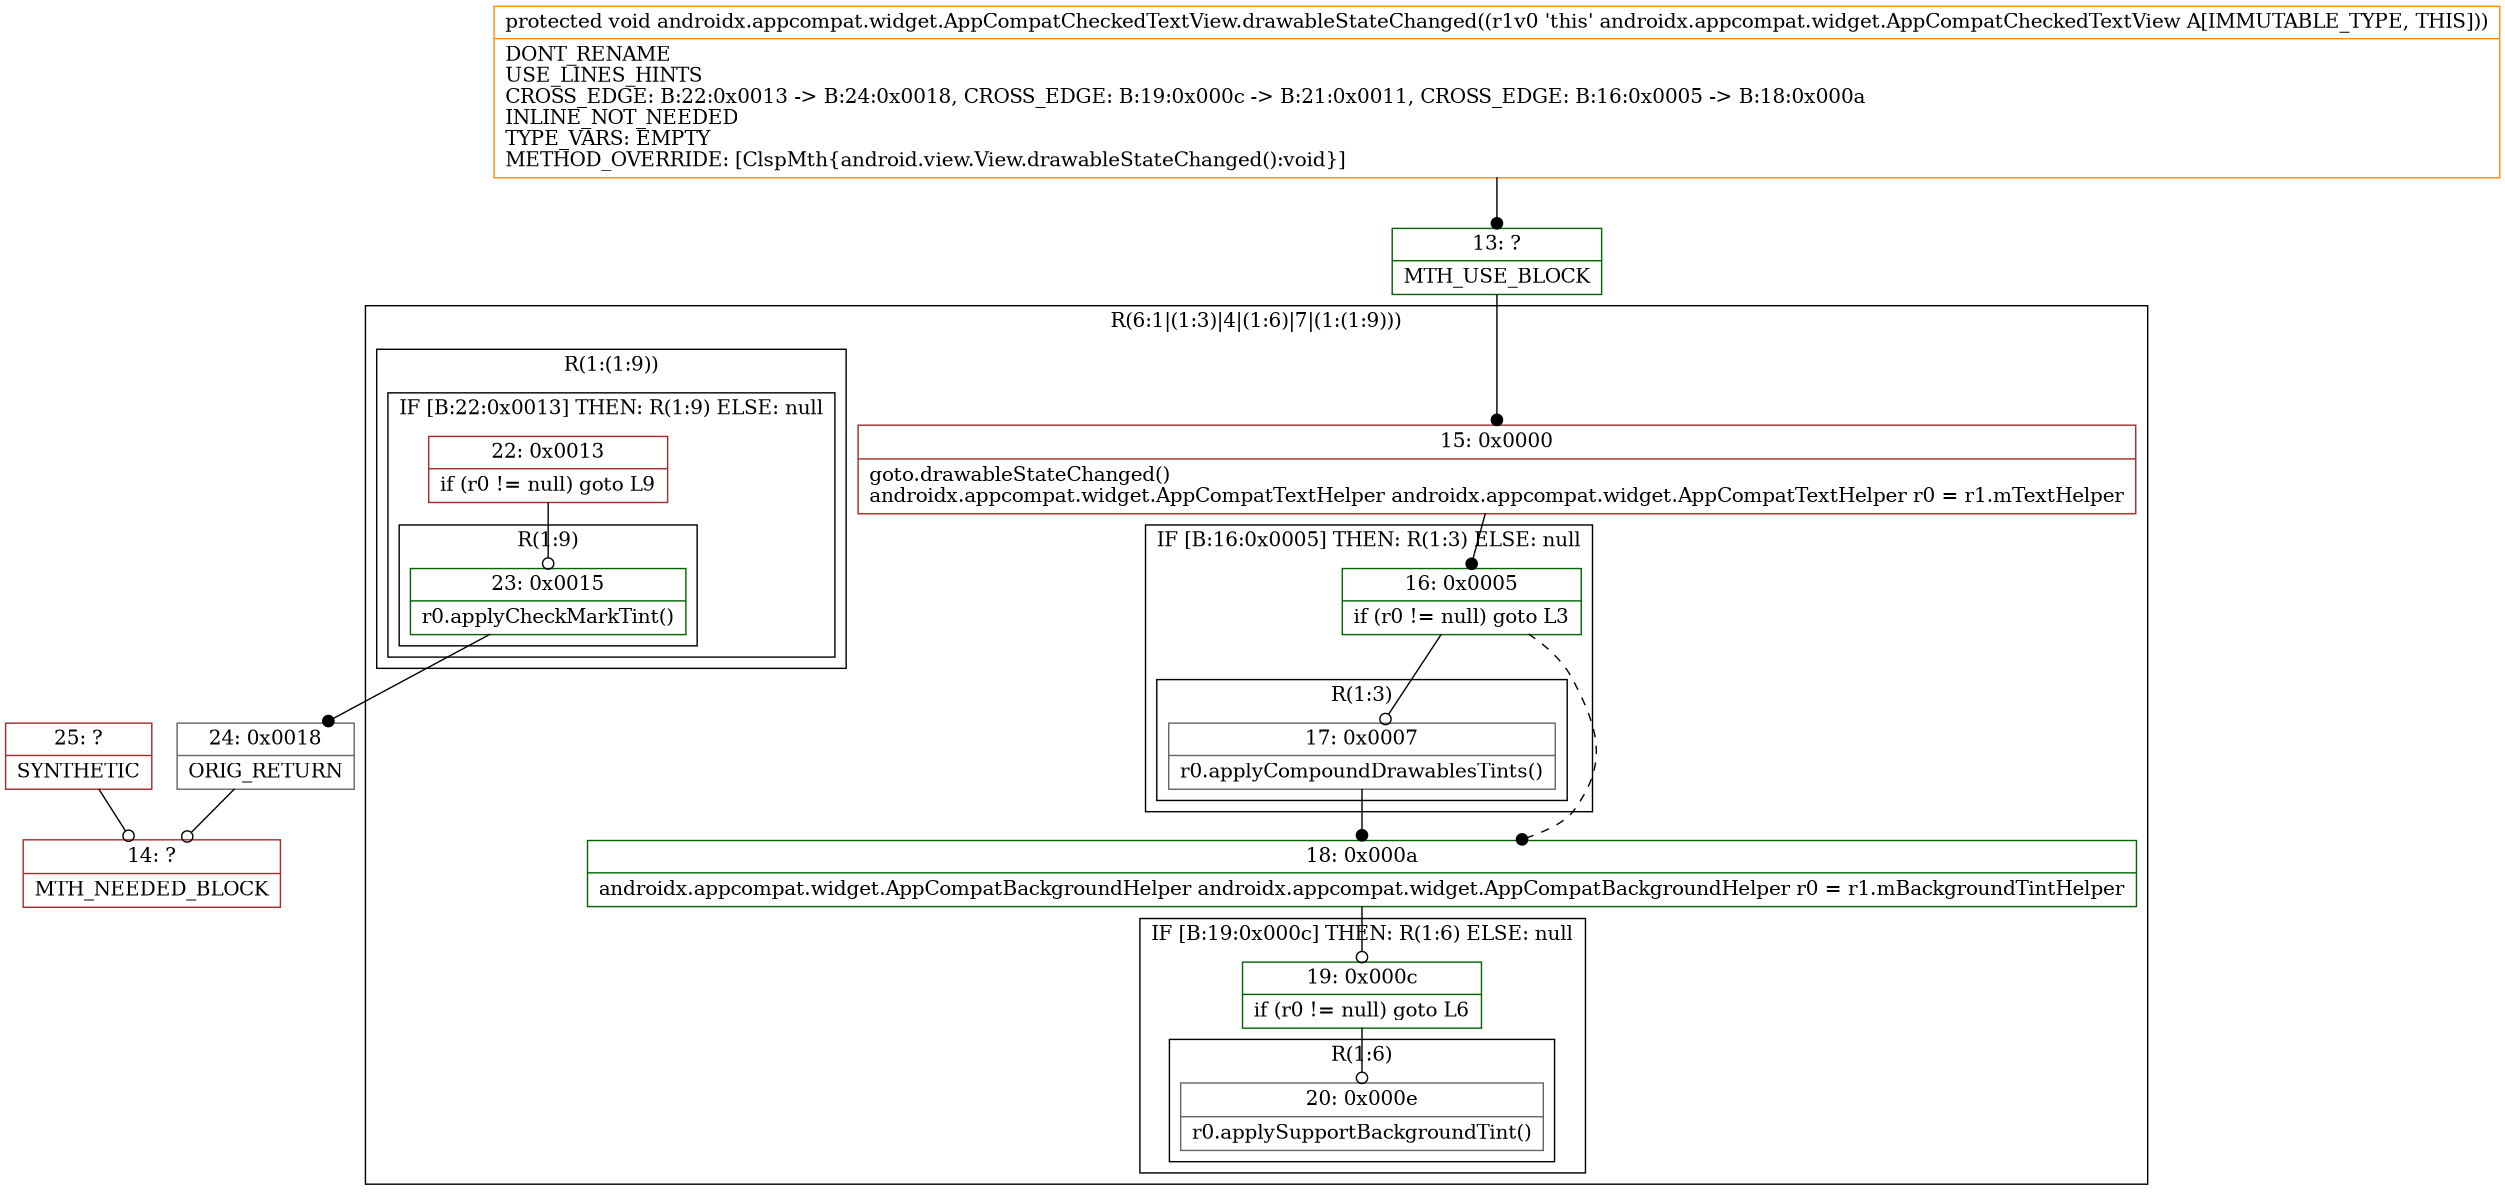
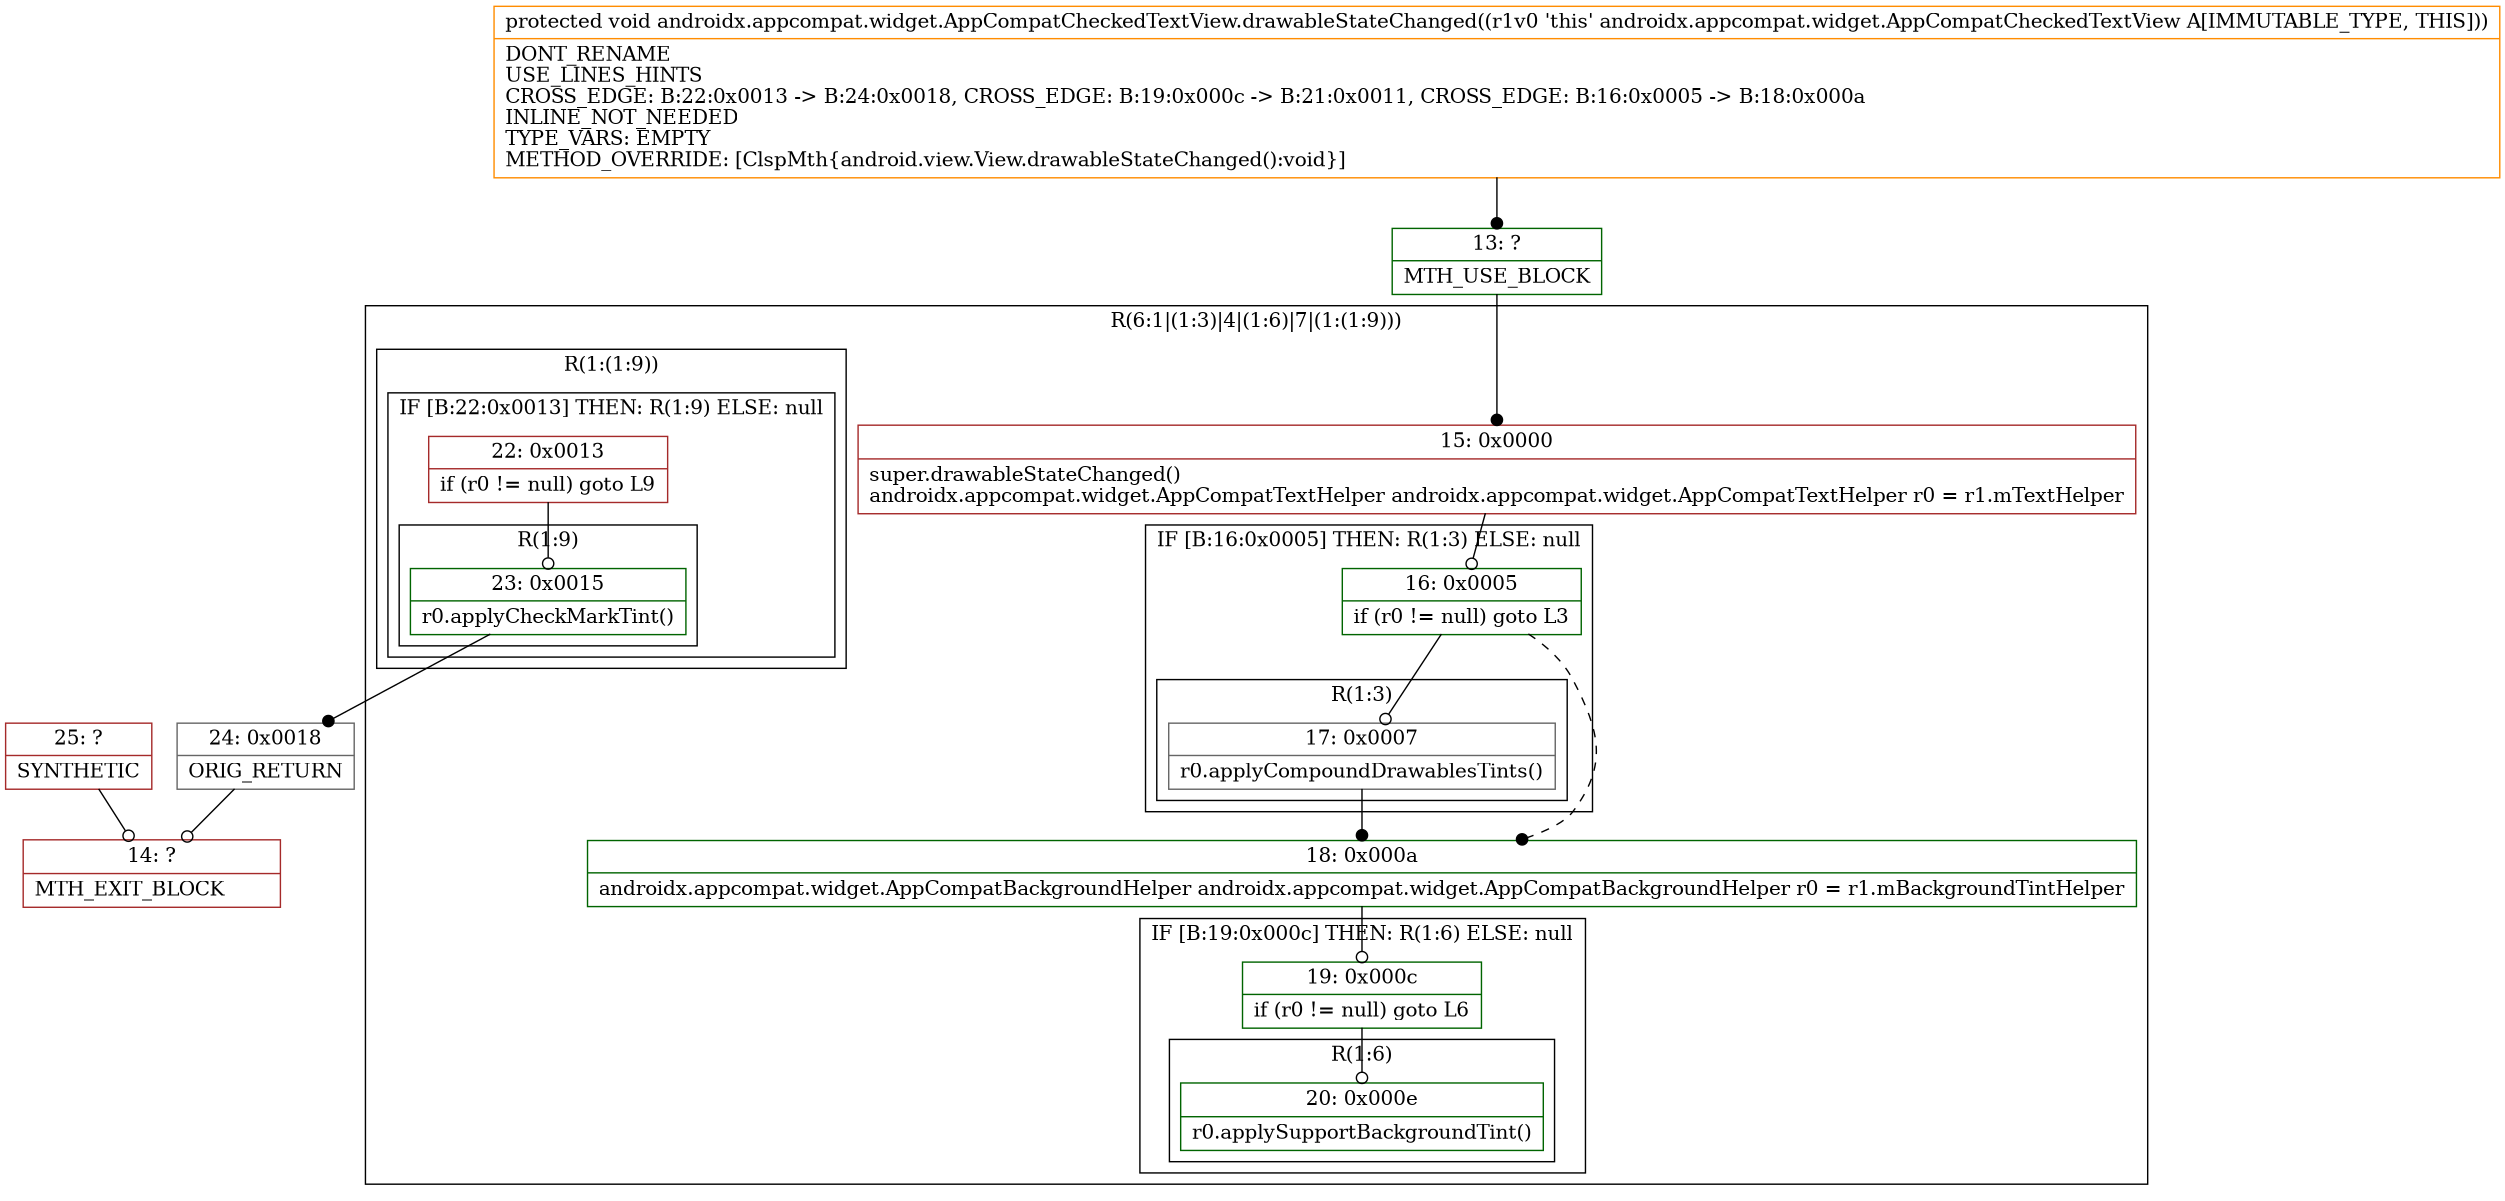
(1020, 475) -> (1025, 475)
(1479, 536) -> (1479, 536)
(152, 890) -> (130, 890)
(1362, 1117) -> (1362, 1117)
